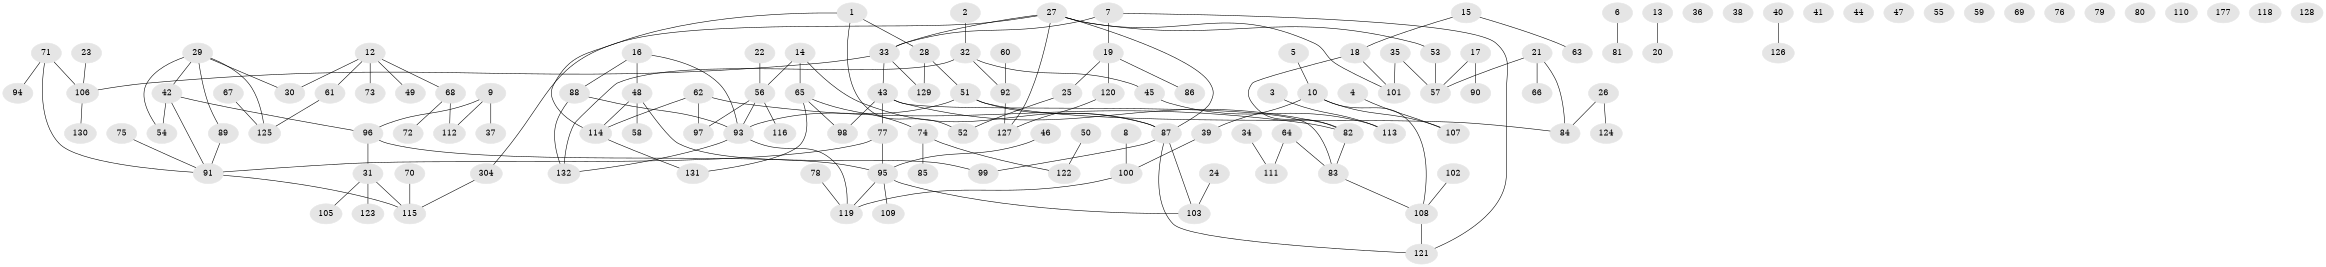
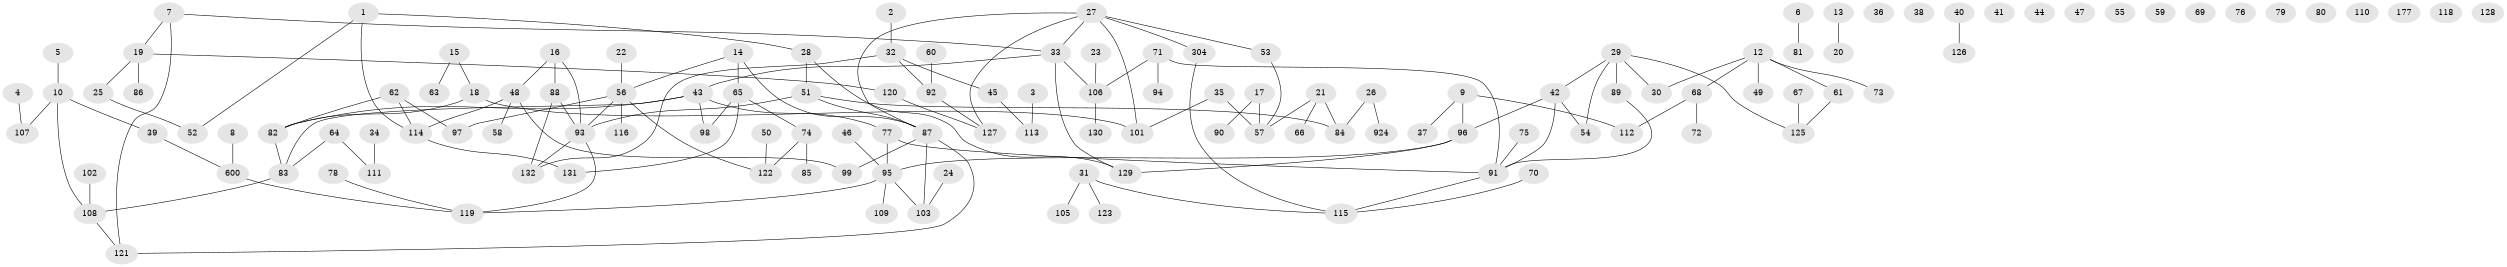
(1606, 133) -> (1381, 133)
none -> (686, 144)
(368, 154) -> (1297, 162)
(1126, 174) -> (233, 174)
